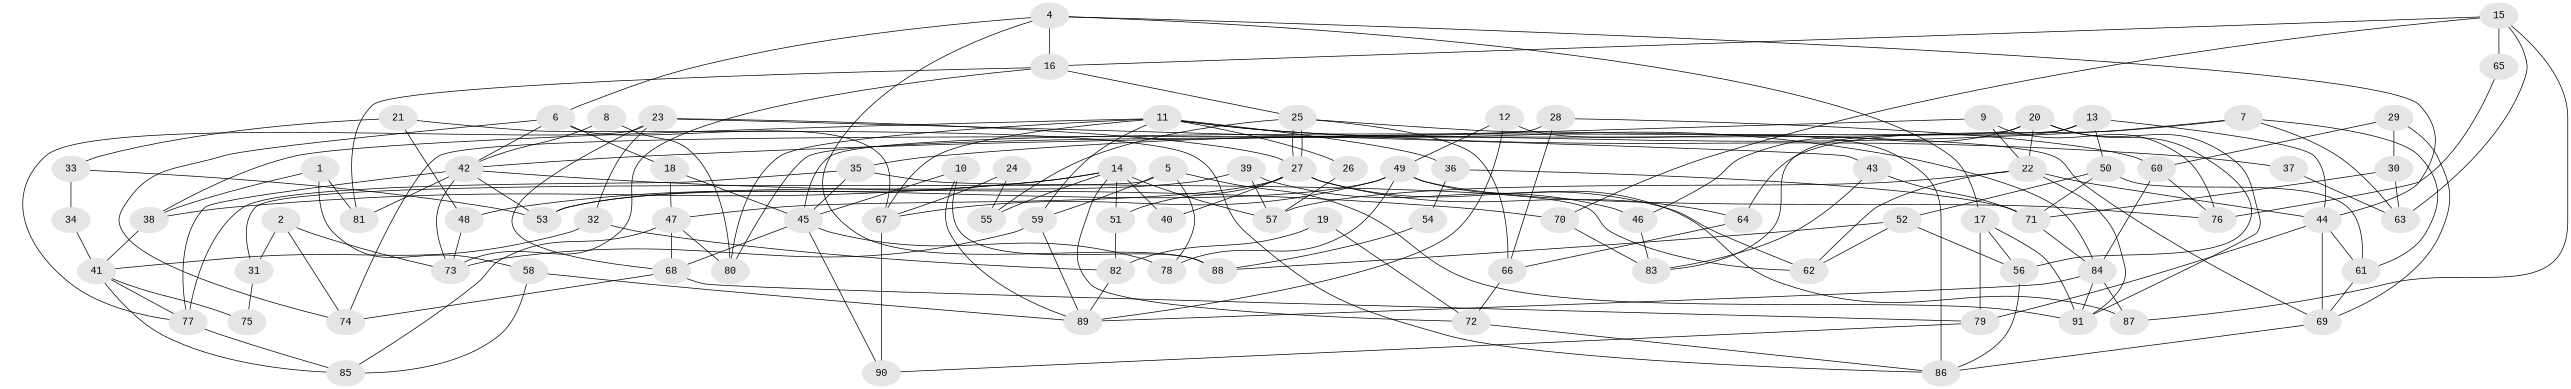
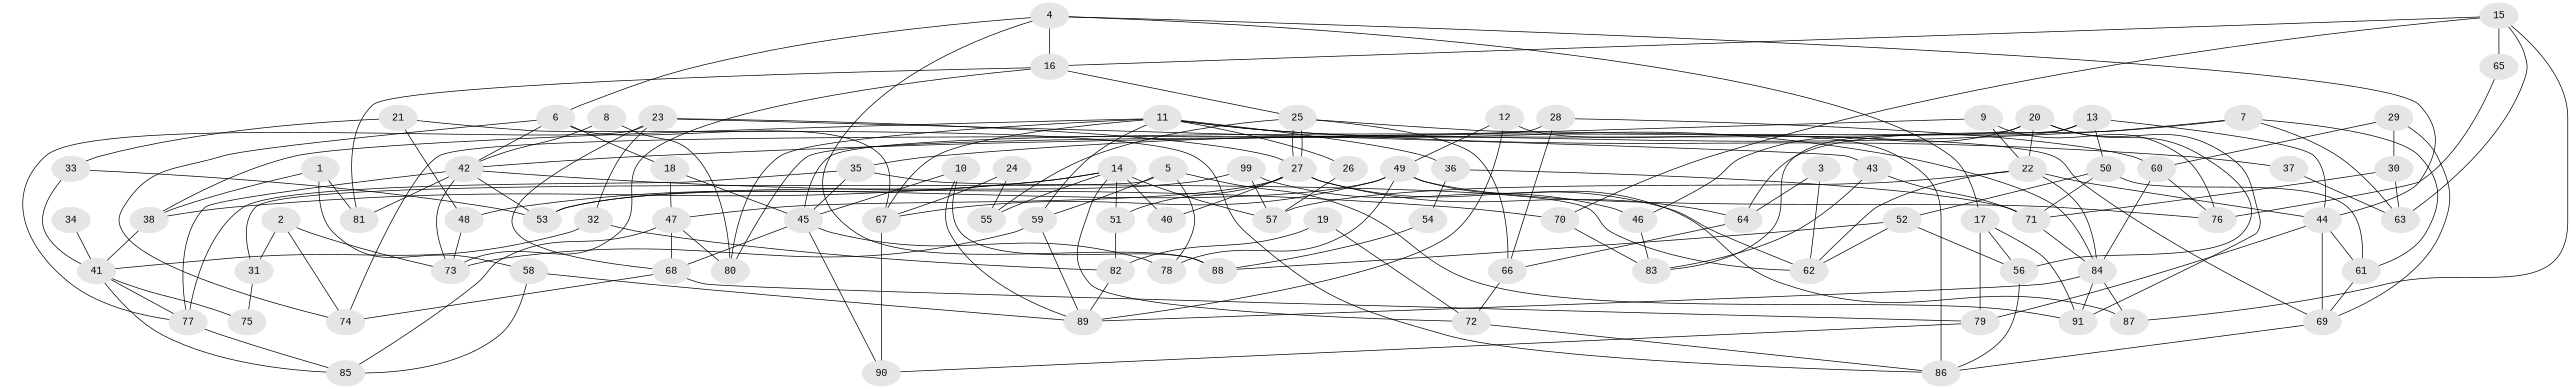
(1246, 169) -> (1246, 169)
none -> (1821, 169)
(71, 195) -> (44, 228)
(2113, 230) -> (2077, 203)
